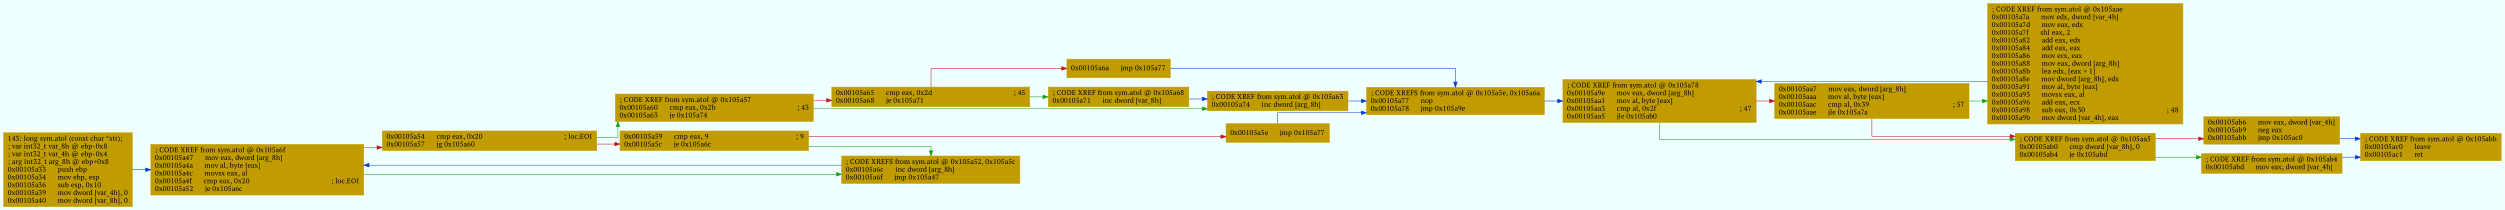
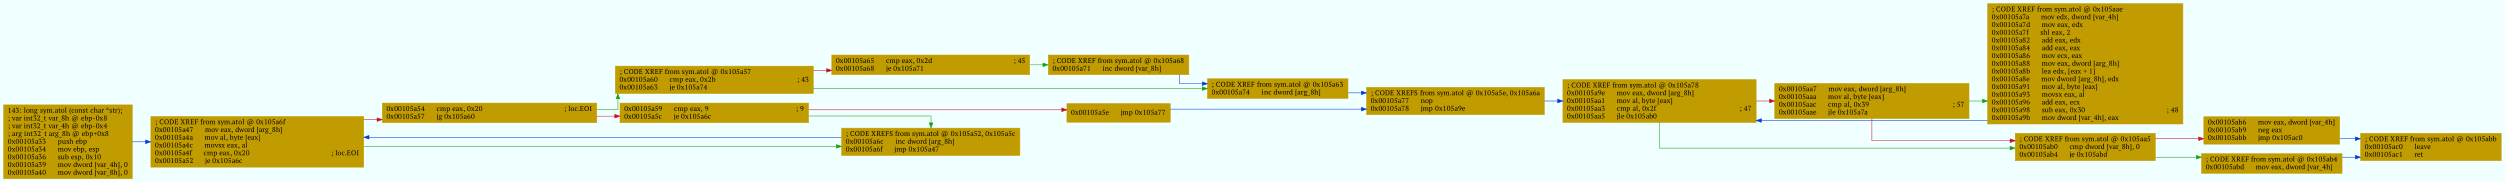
(1119, 68) -> none
